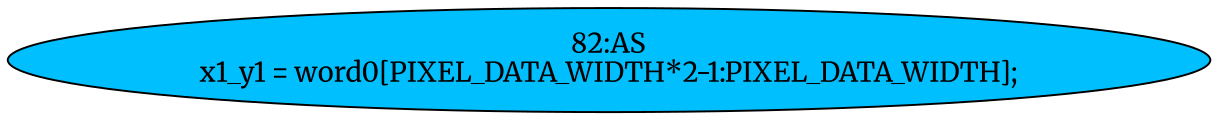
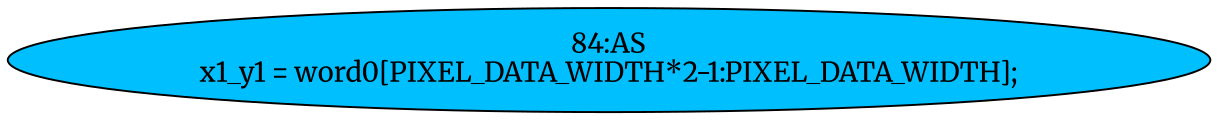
(609, 60) -> (609, 60)
